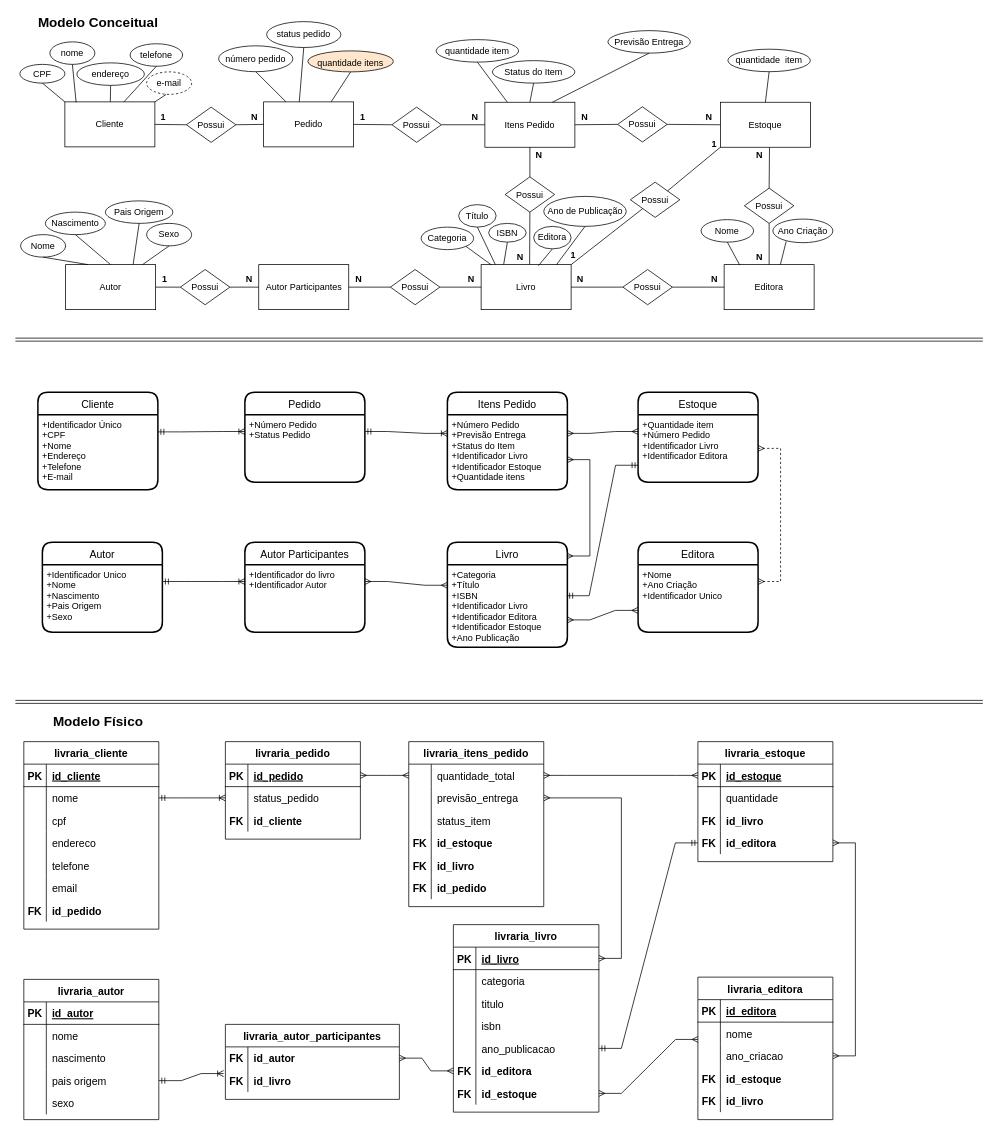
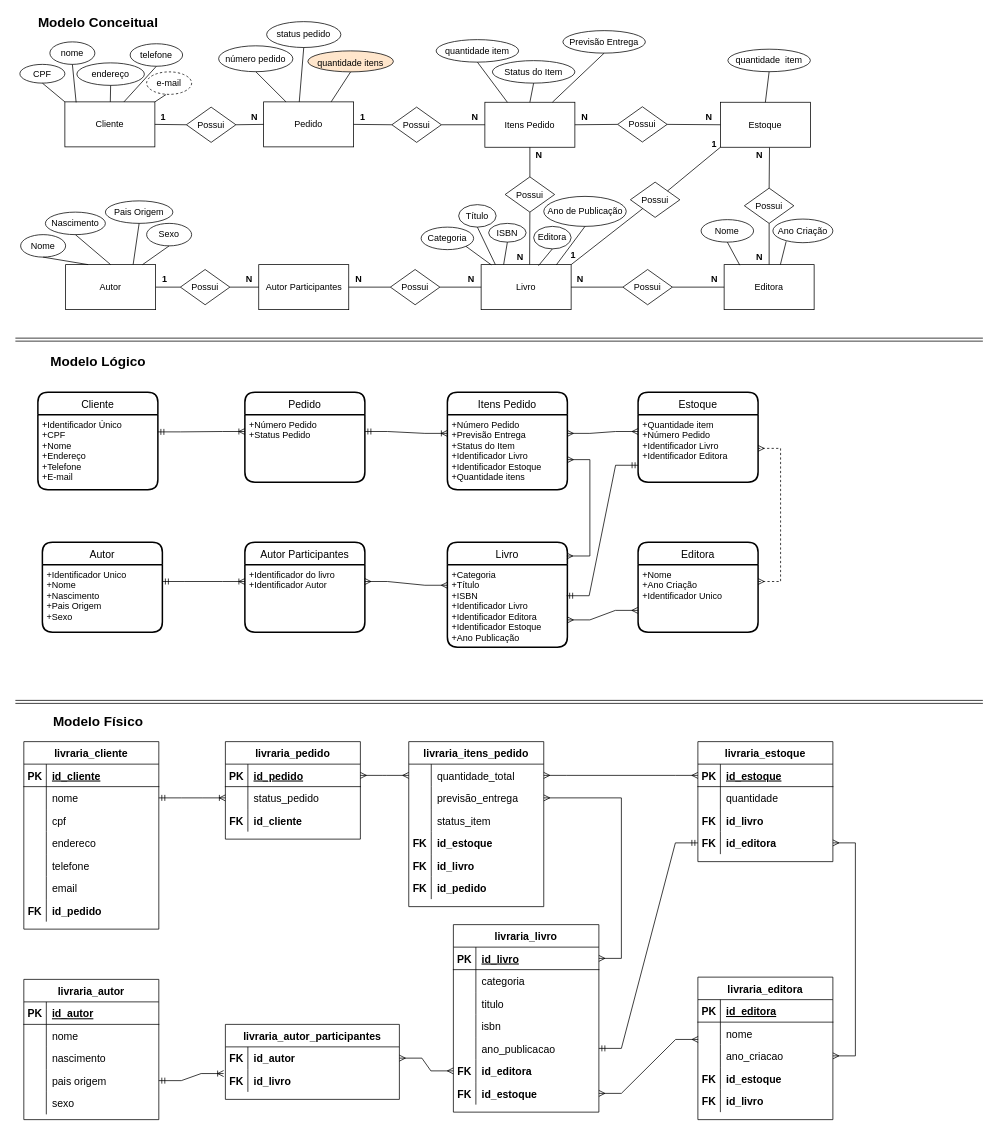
(649, 42) -> (604, 42)
none -> (98, 361)
